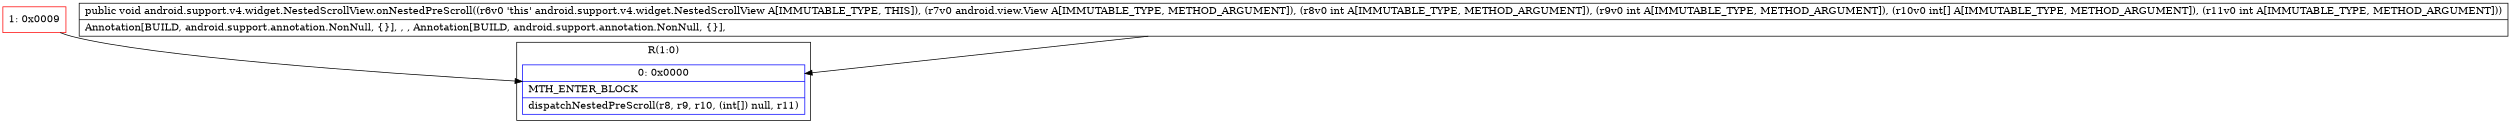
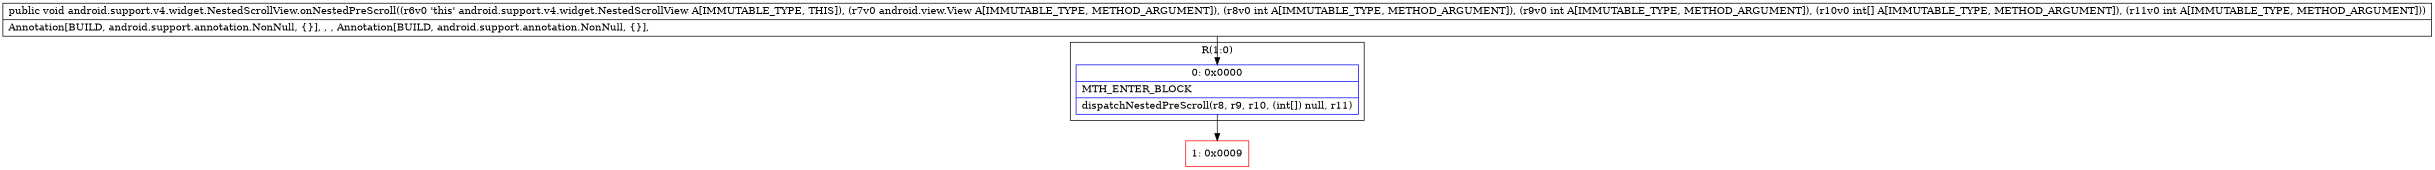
(287, 65) -> (1217, 125)
